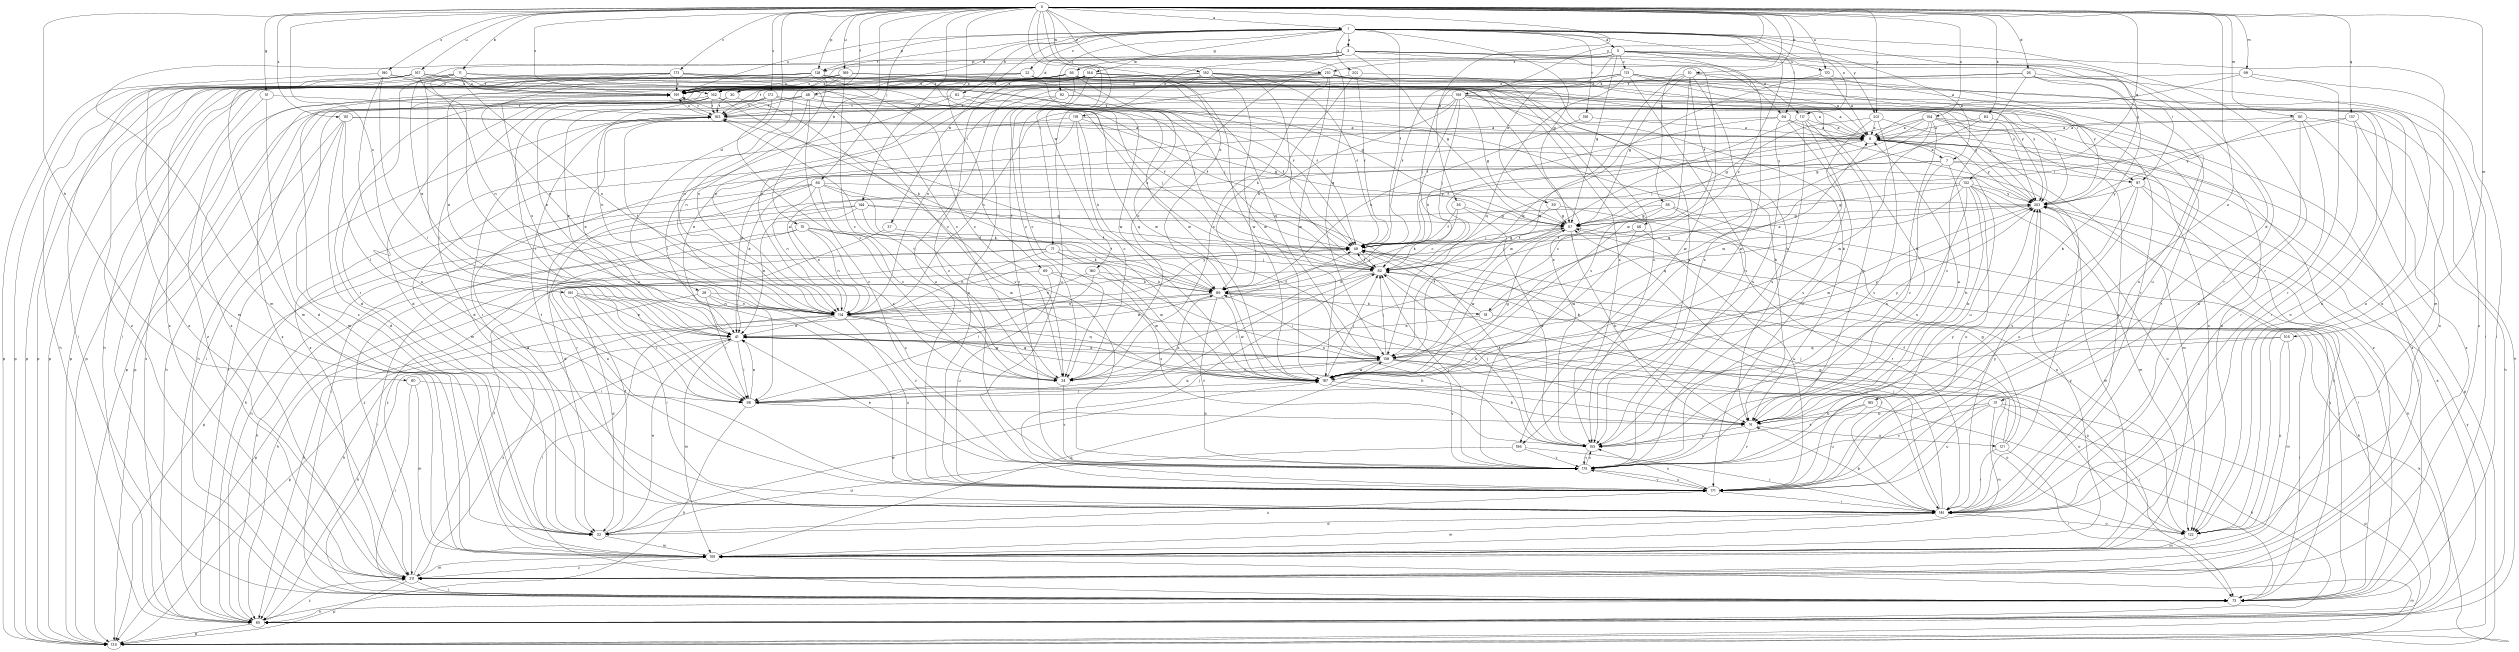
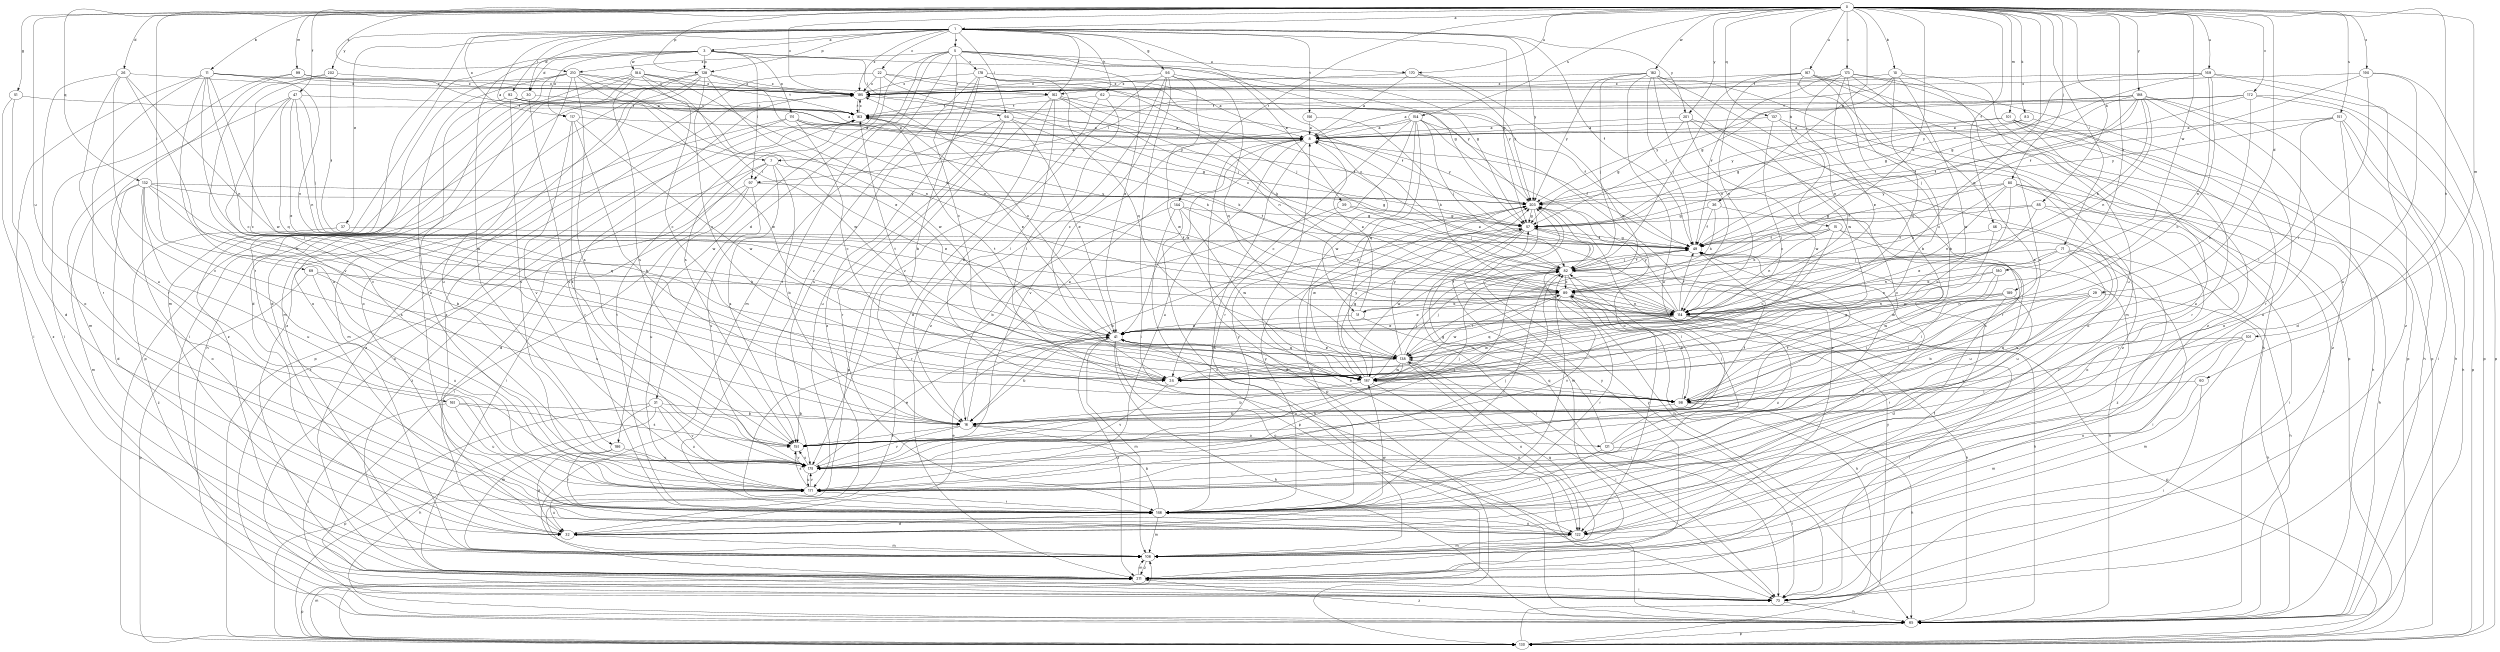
(808, 95) -> (295, 95)
(1711, 168) -> (2002, 56)
